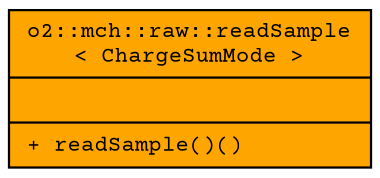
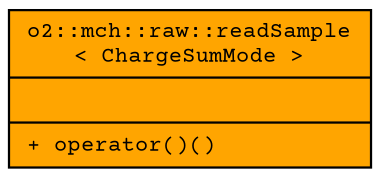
(136, 144) -> (123, 144)
